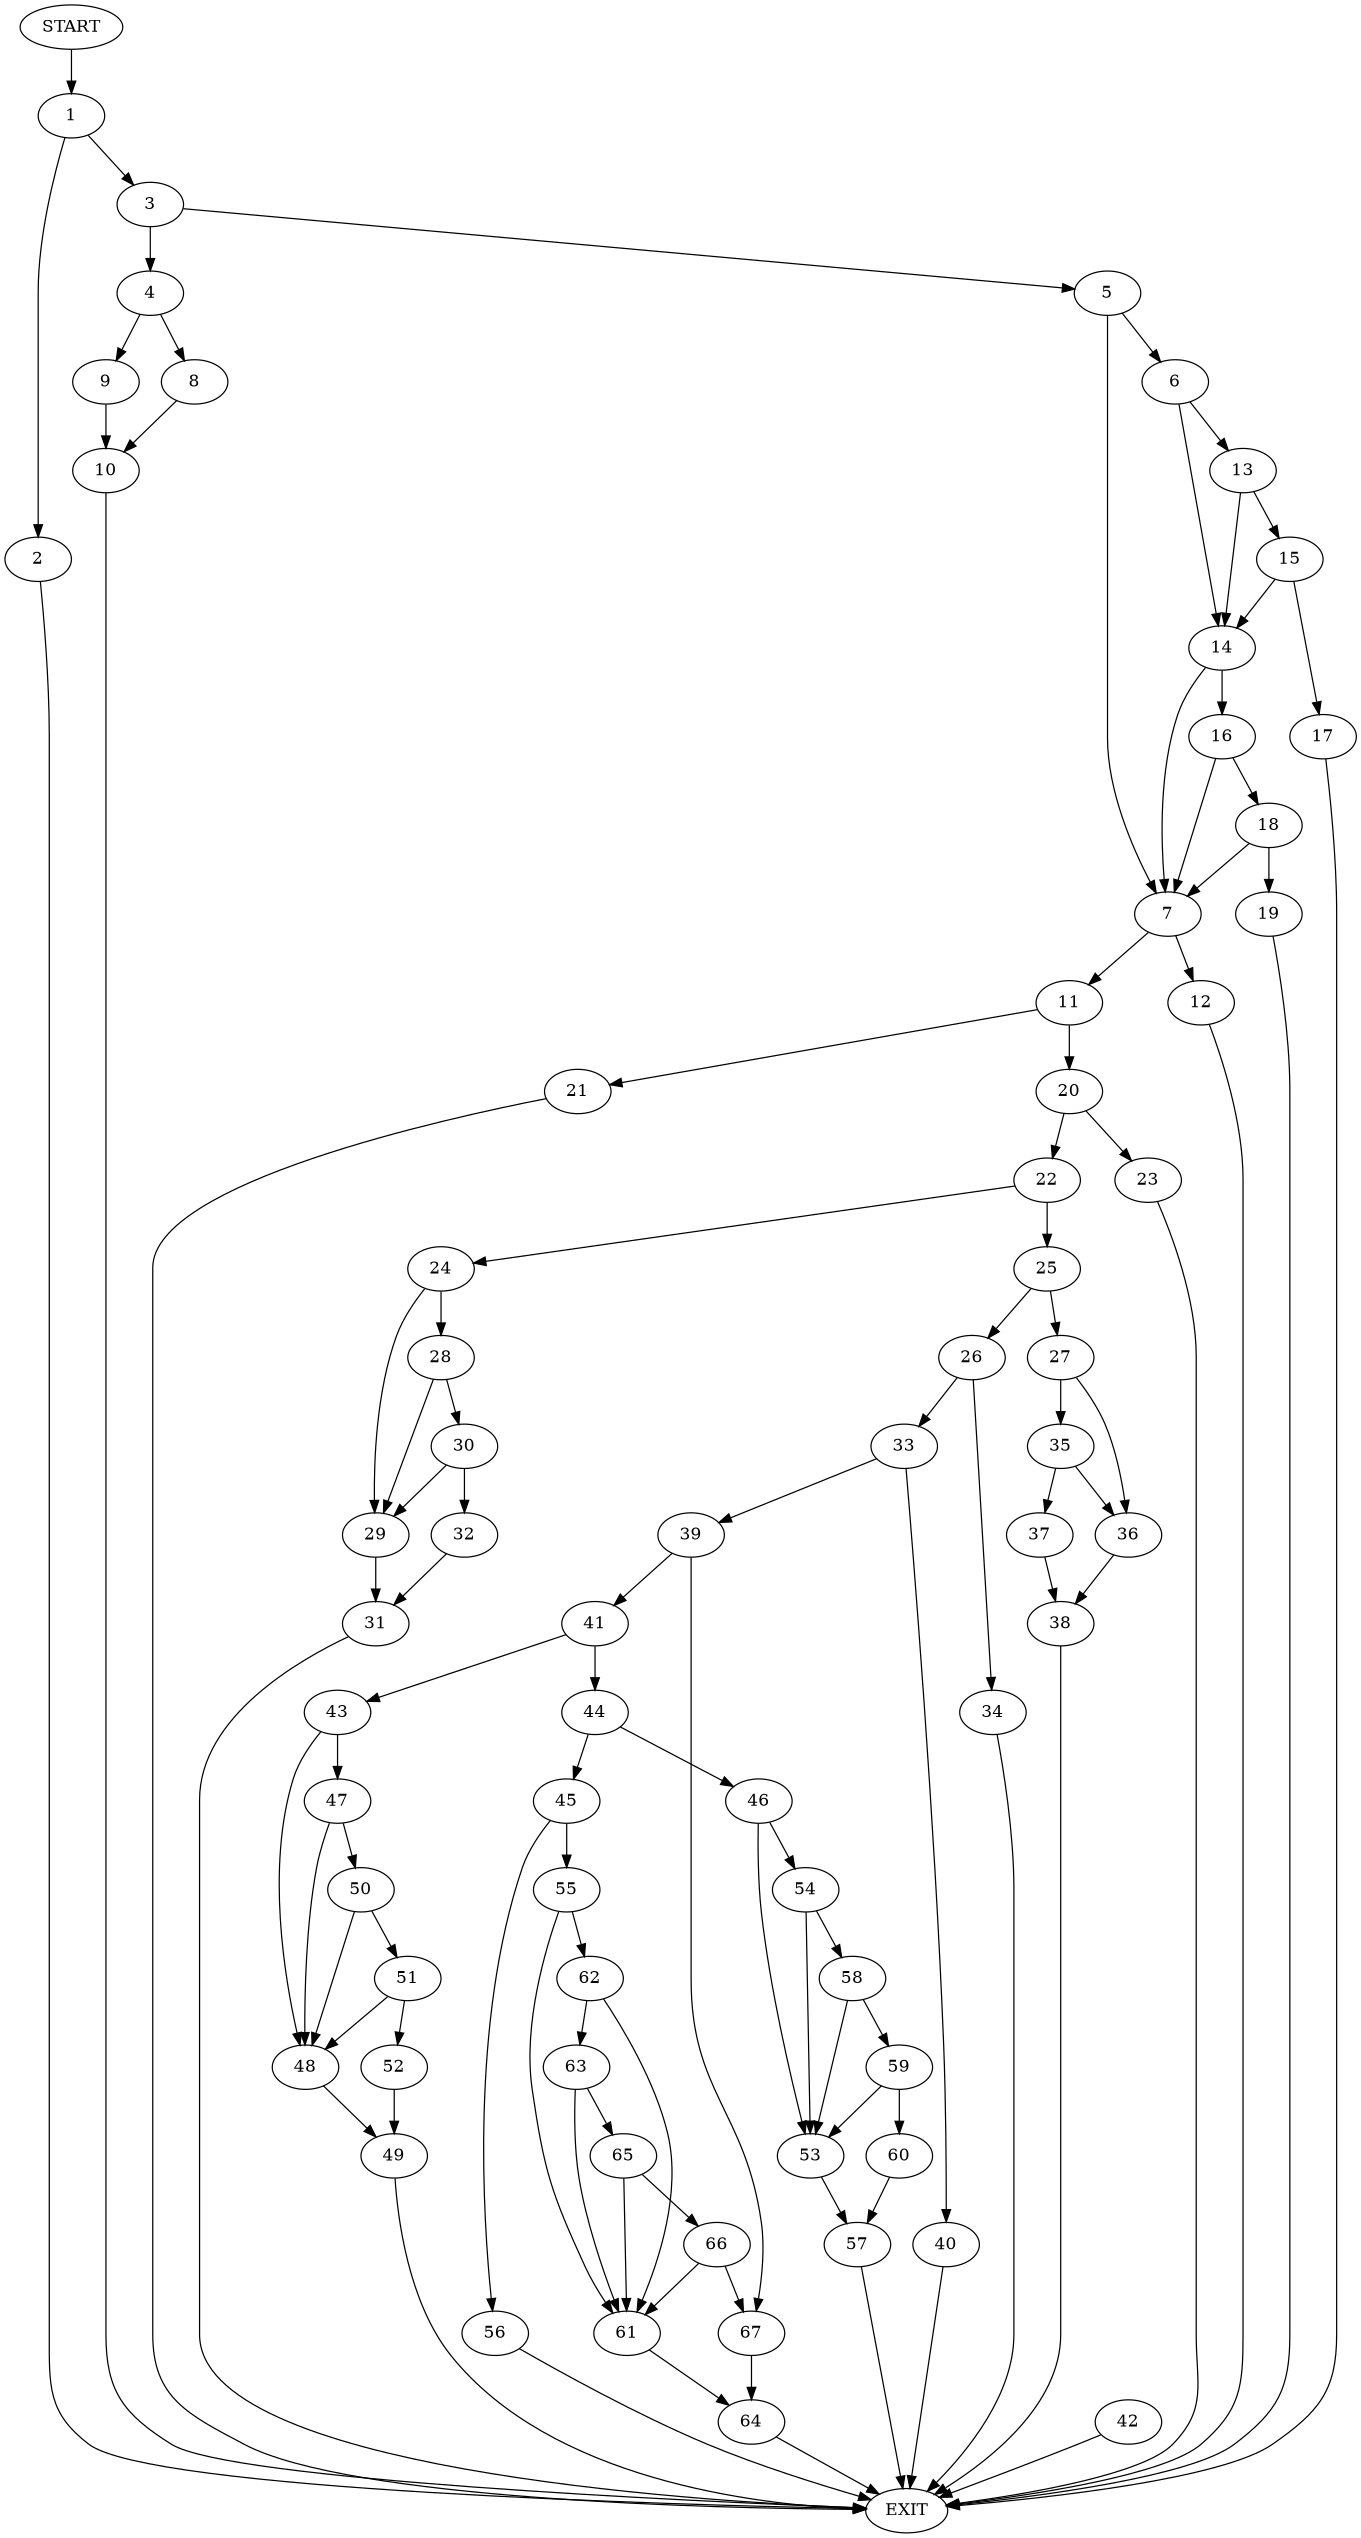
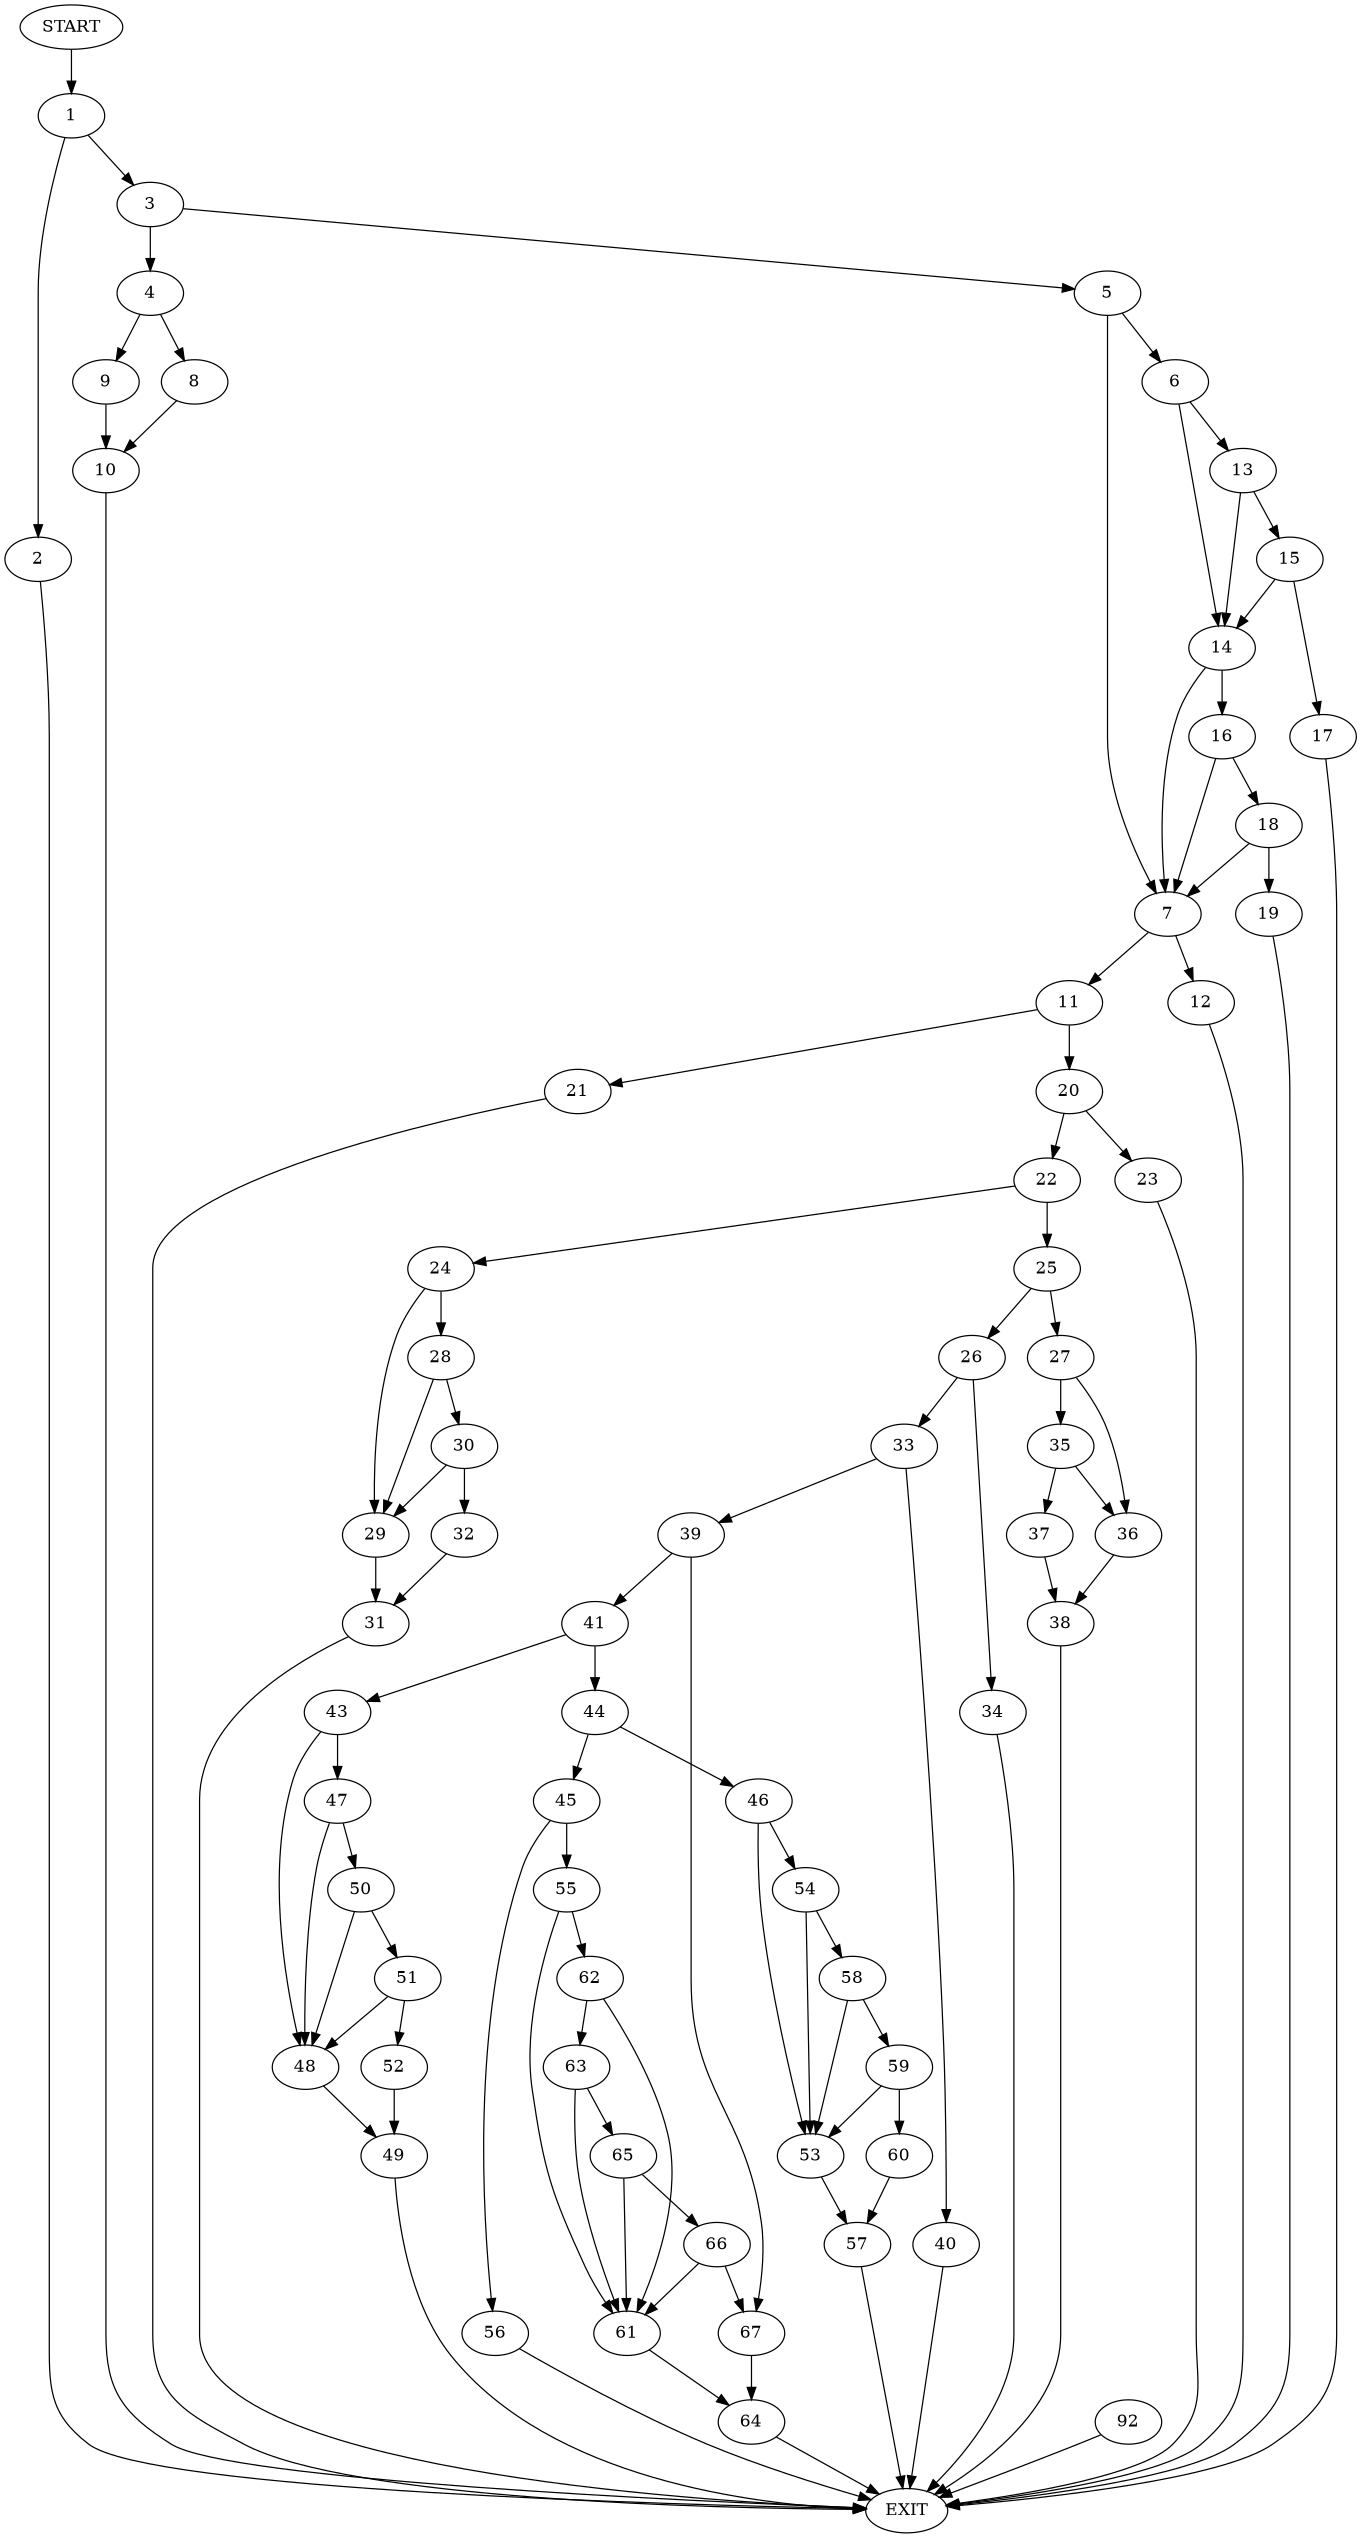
(1128, 2422) -> (1128, 2422)
